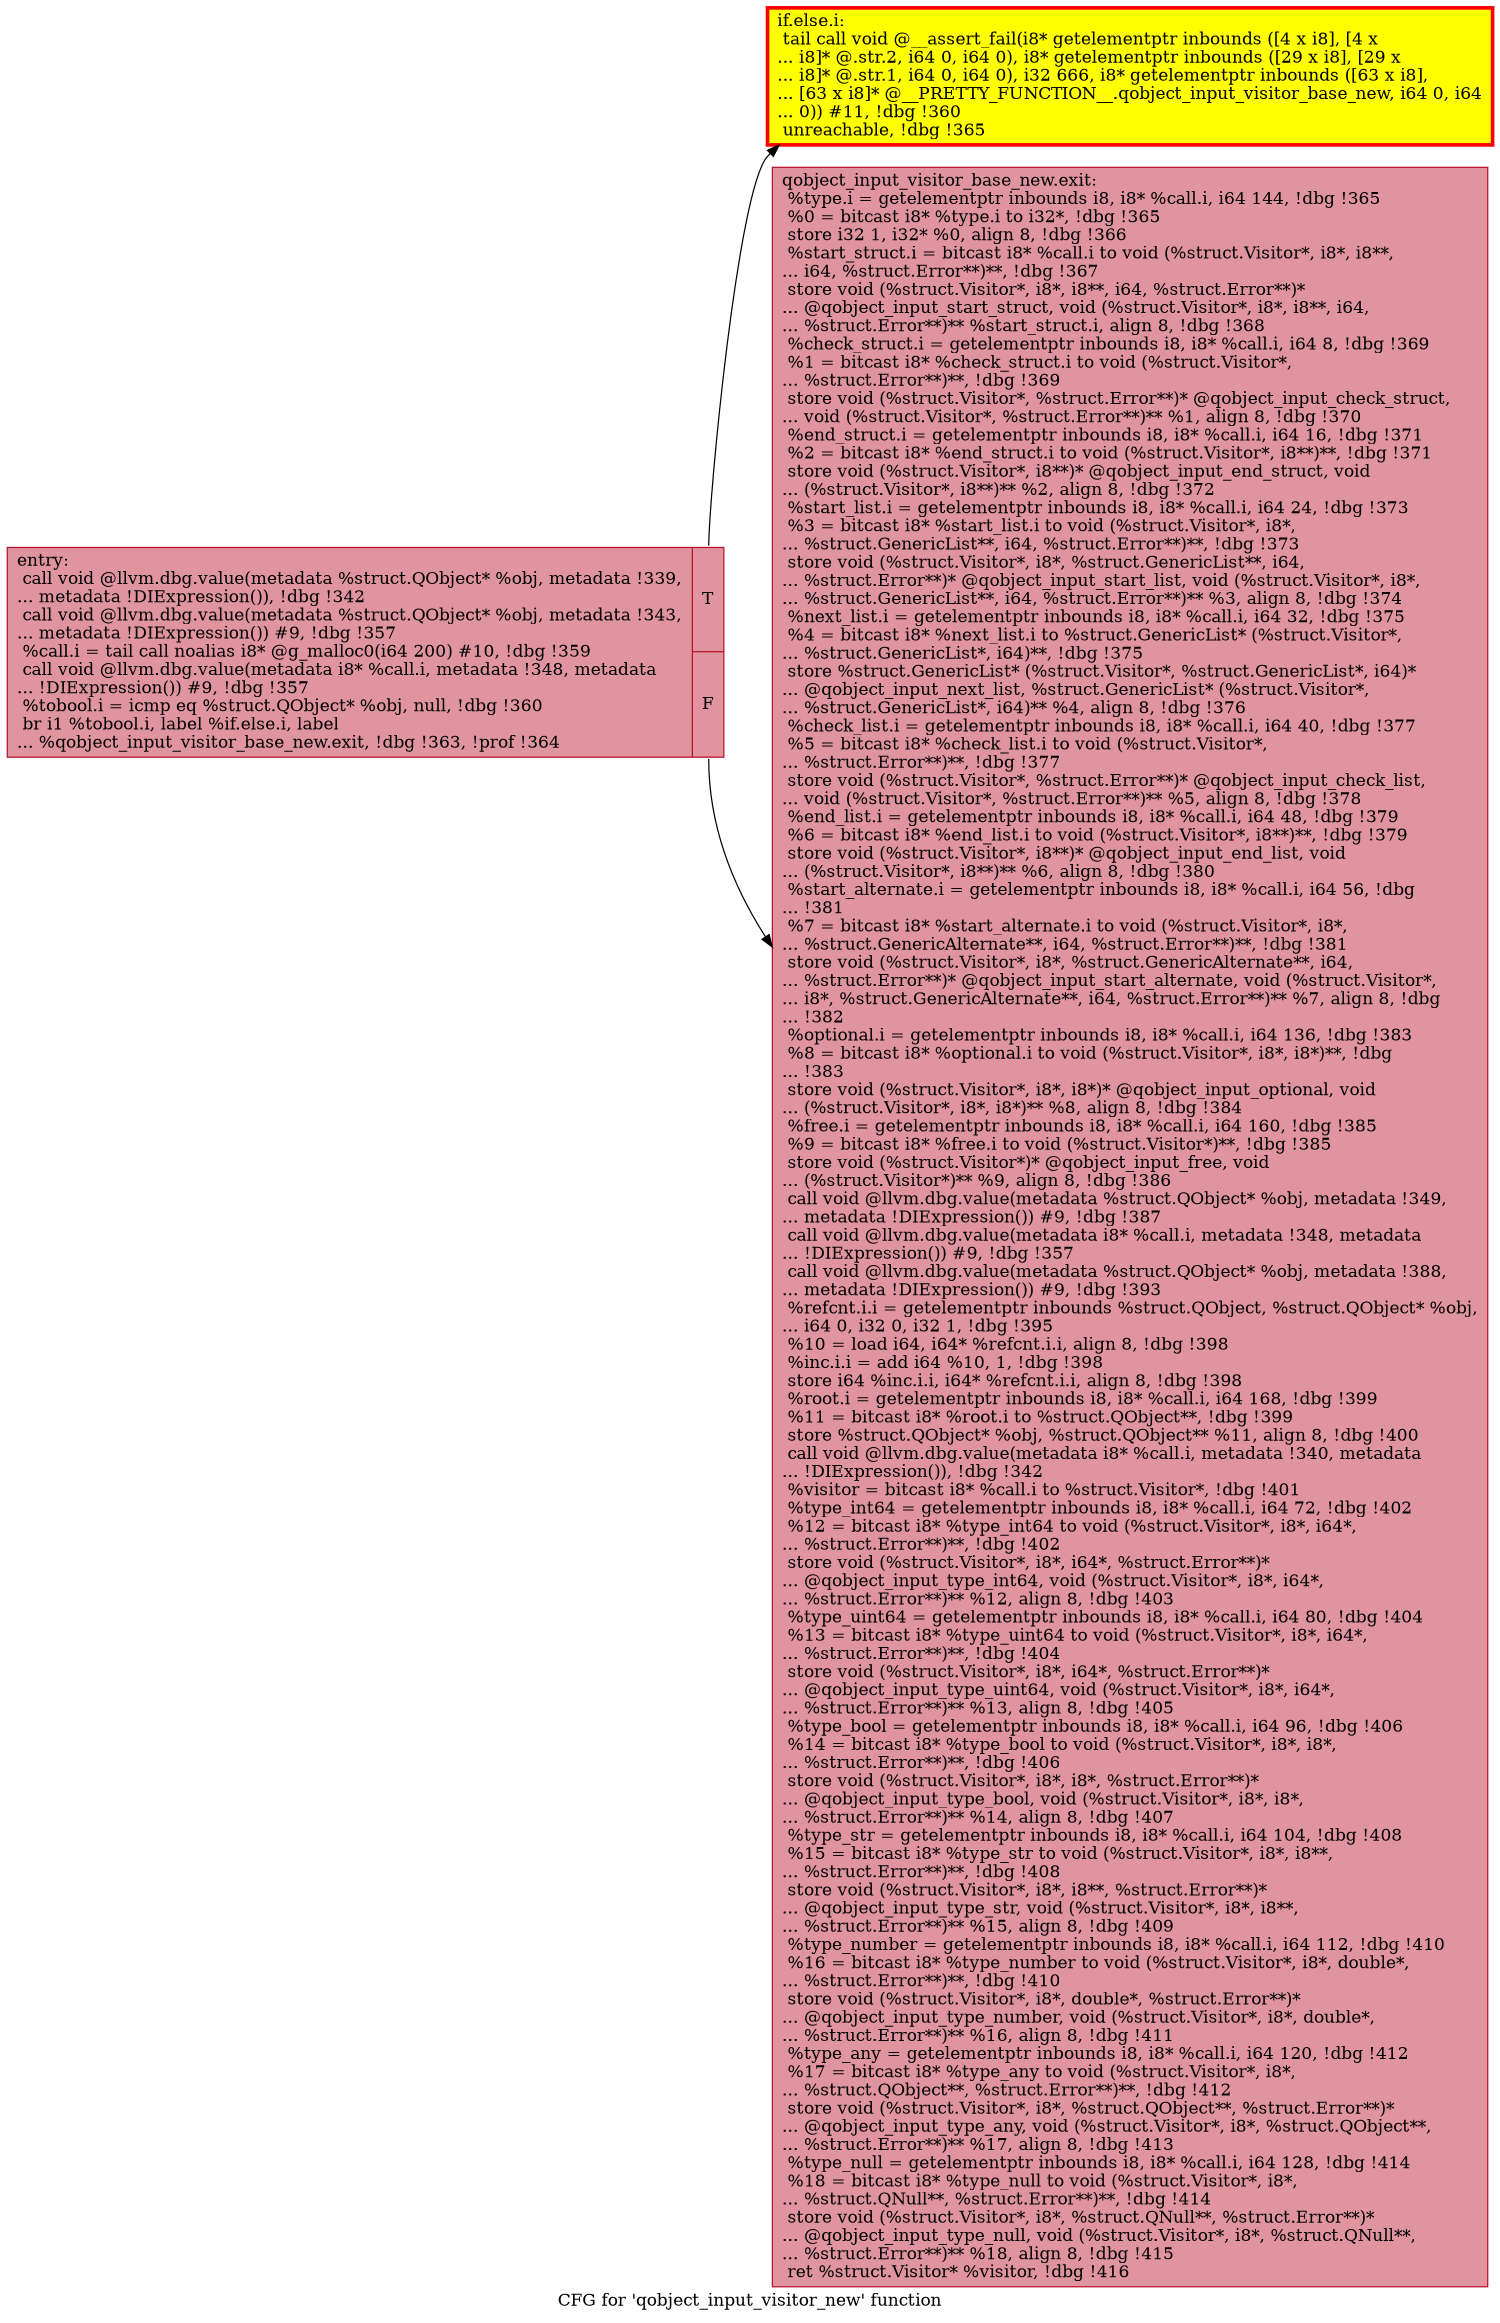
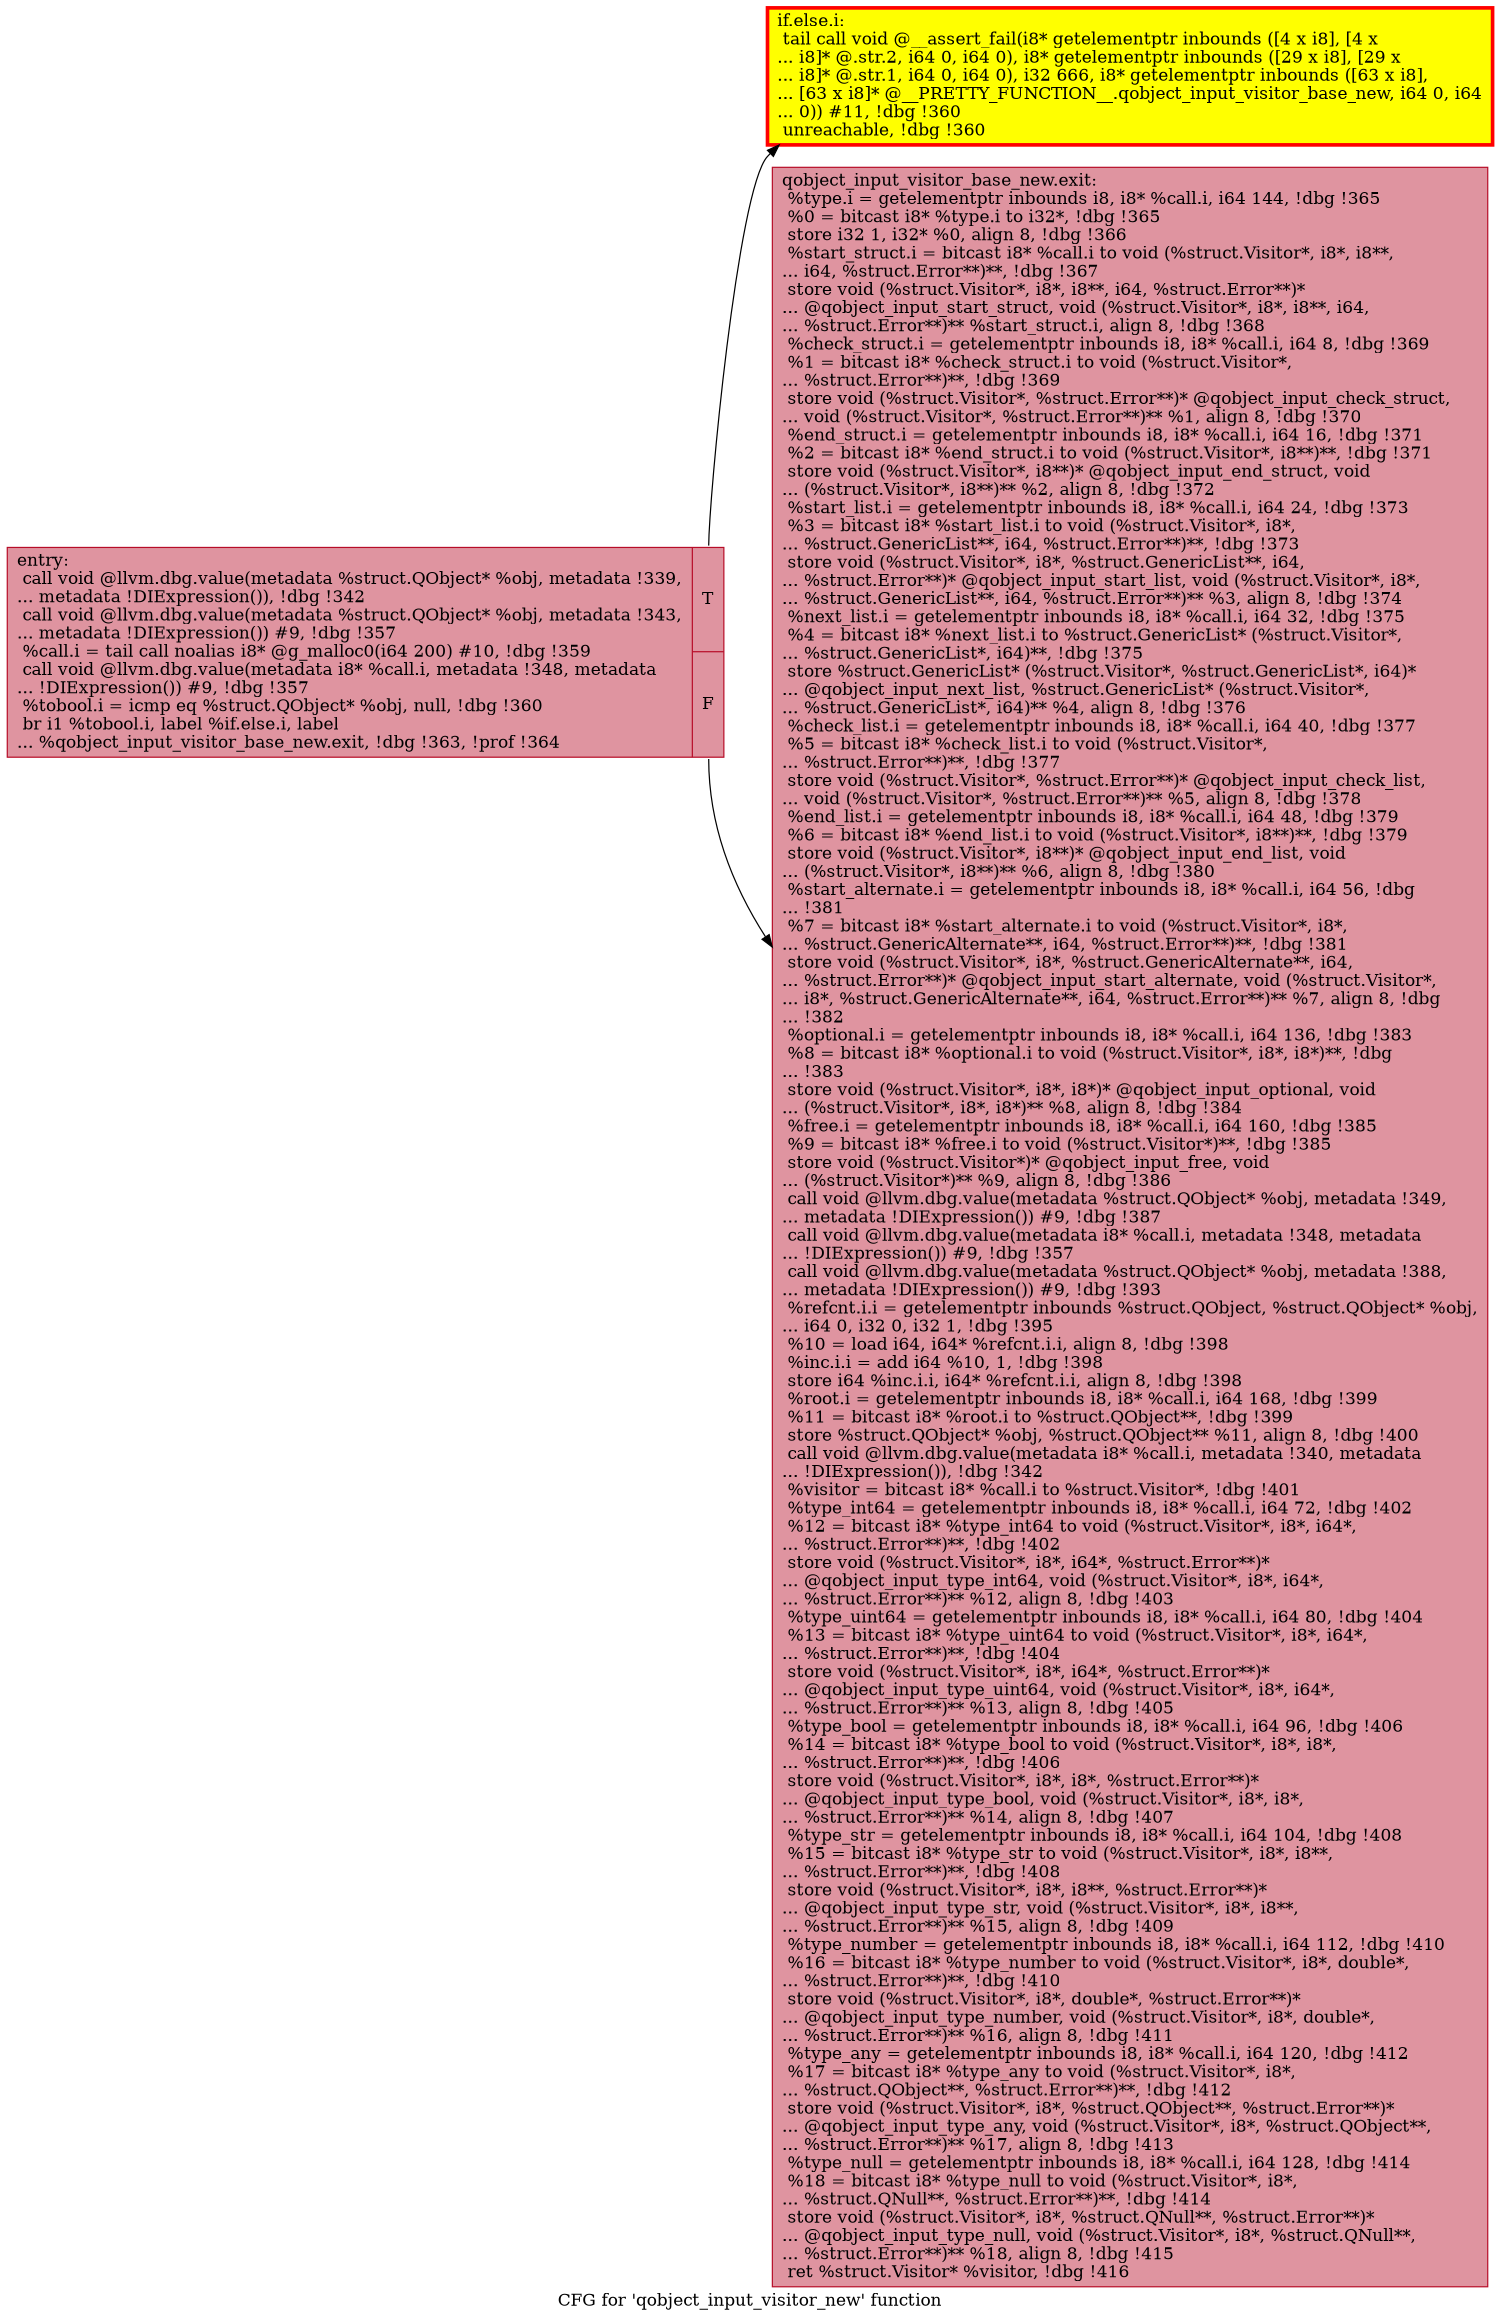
(881, 130) -> (881, 130)
